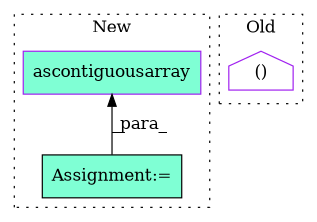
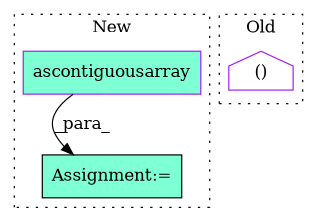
(112, 131) -> (53, 118)
